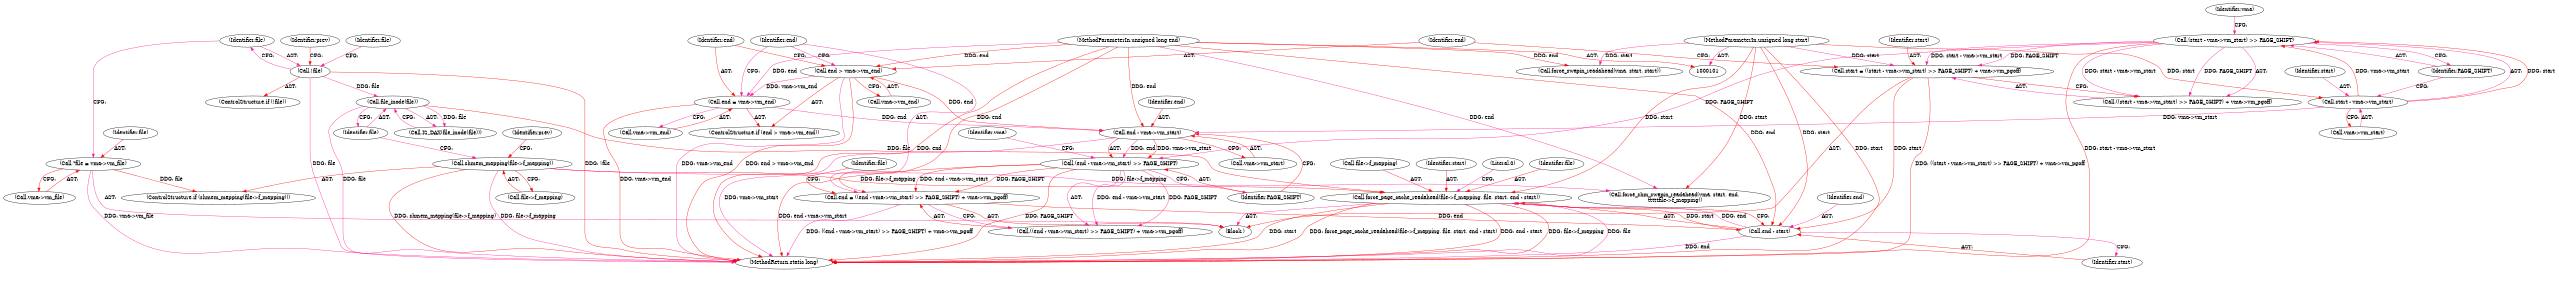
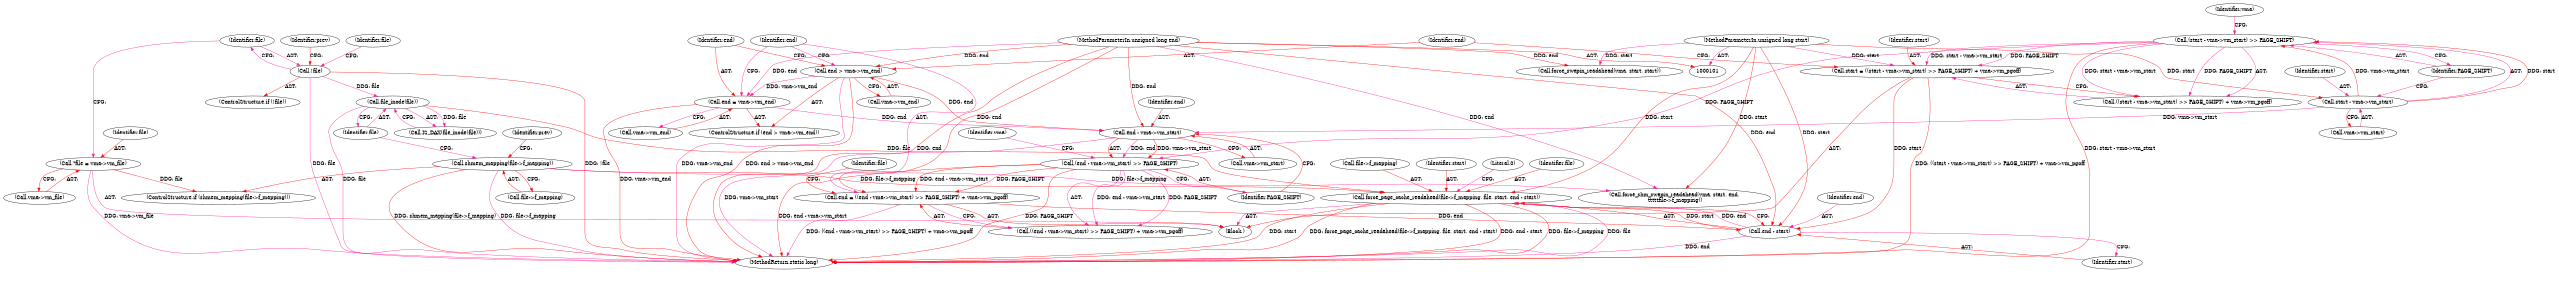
(1591, 255) -> none
